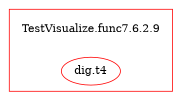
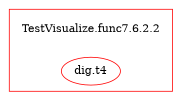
(91, 29) -> (91, 29)
